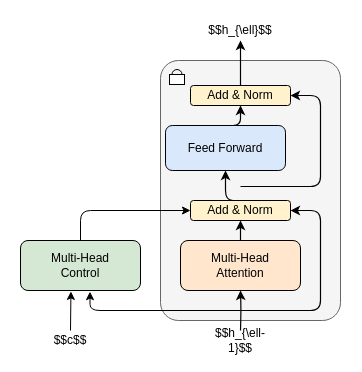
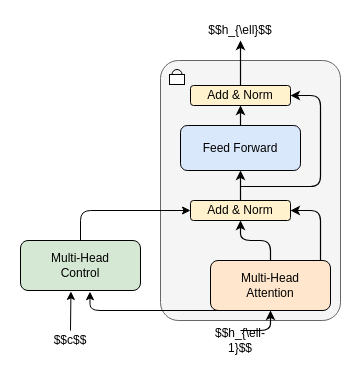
(226, 148) -> (241, 148)
(241, 266) -> (271, 286)
